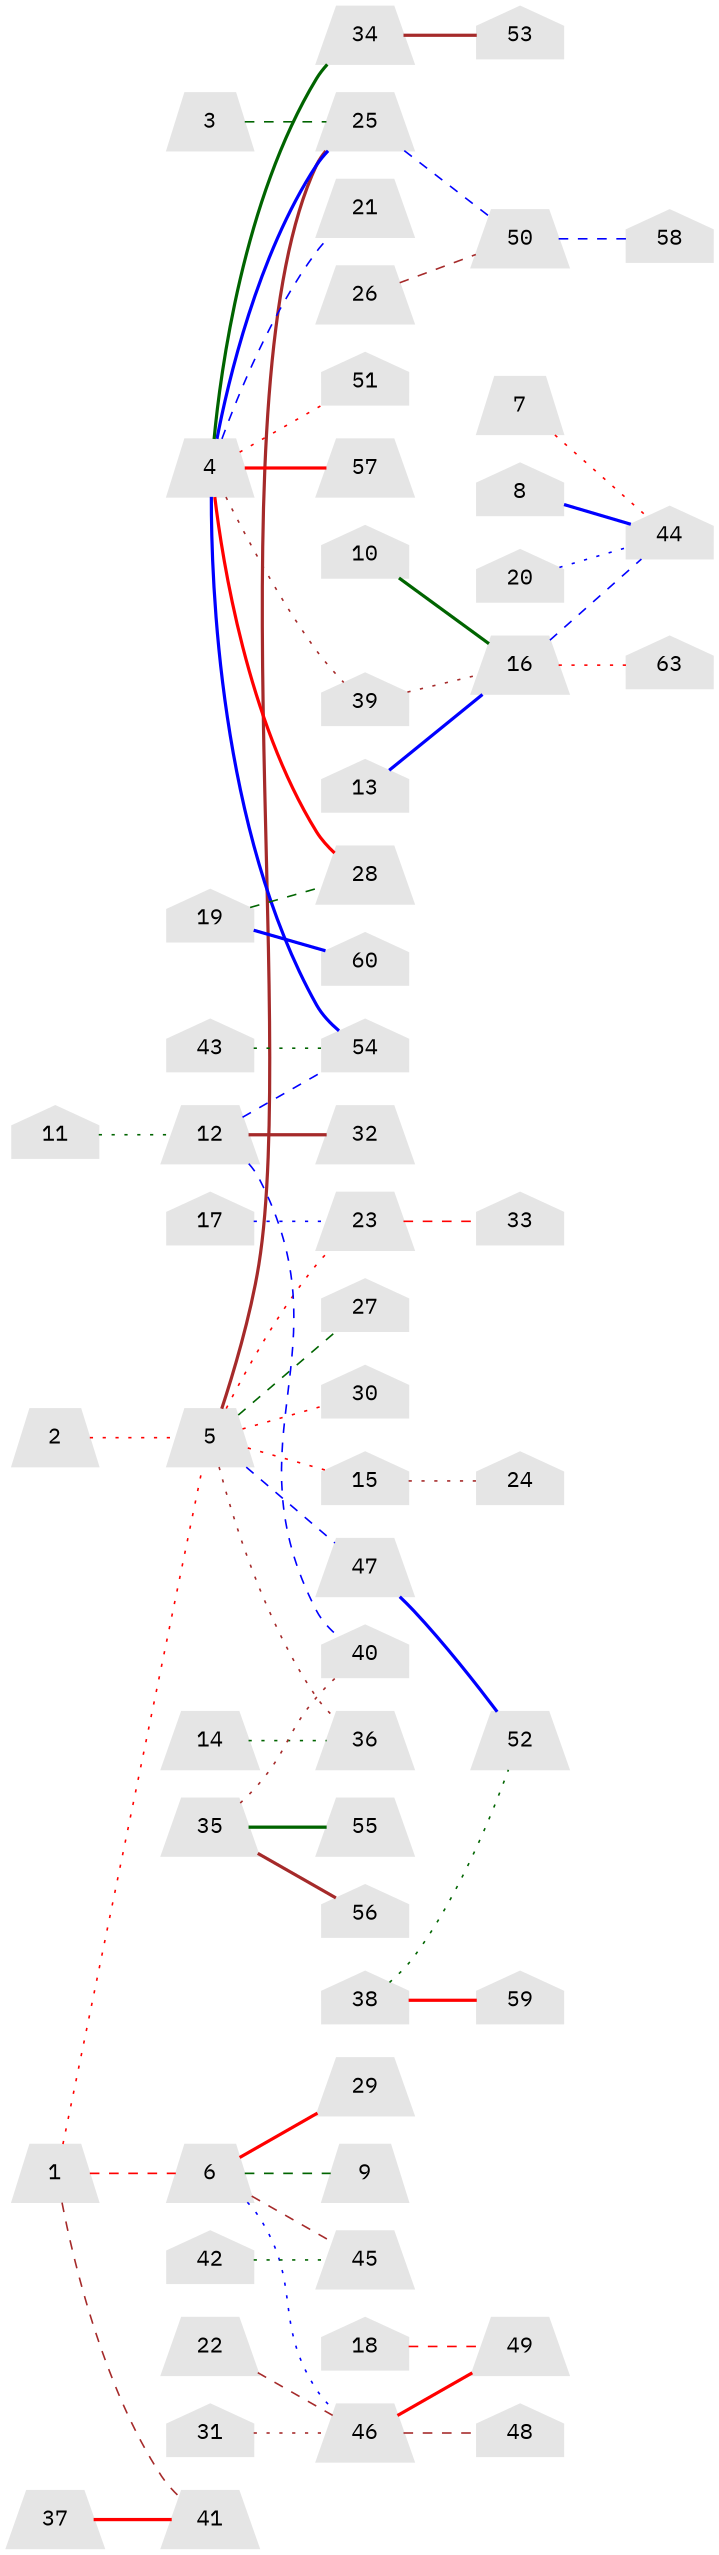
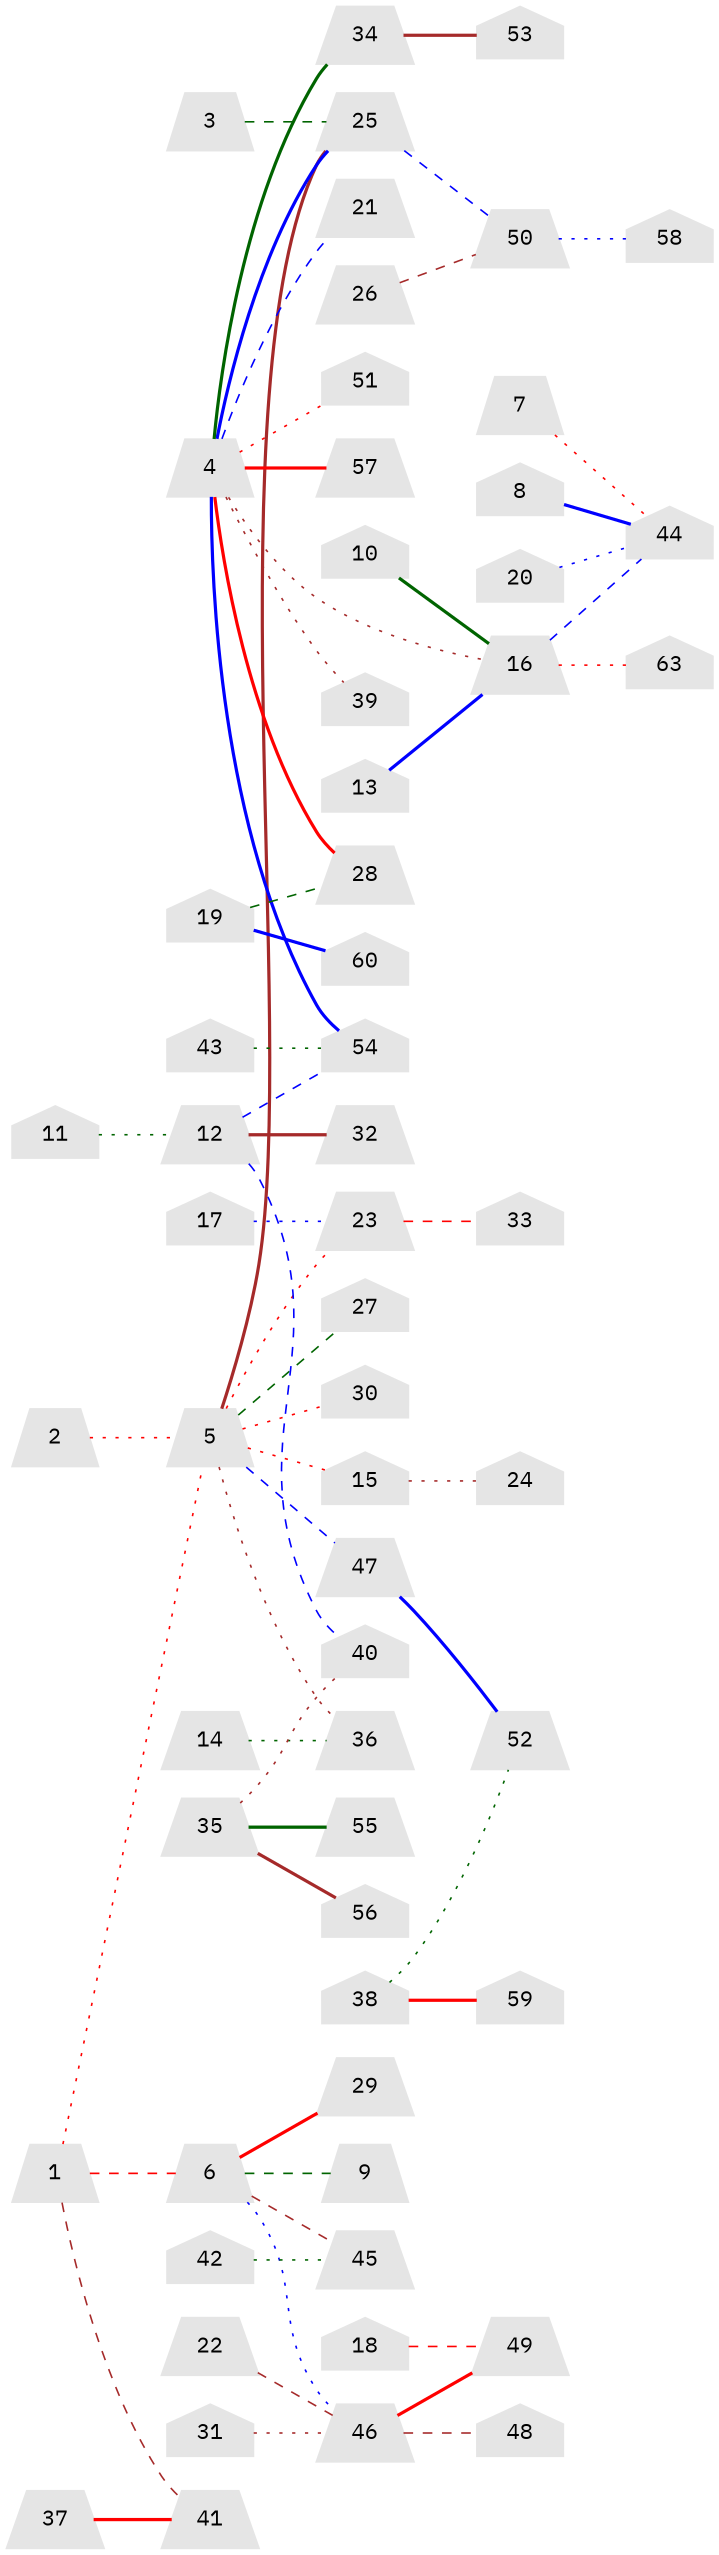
(592, 239) -> (592, 239)
(443, 684) -> (336, 610)
